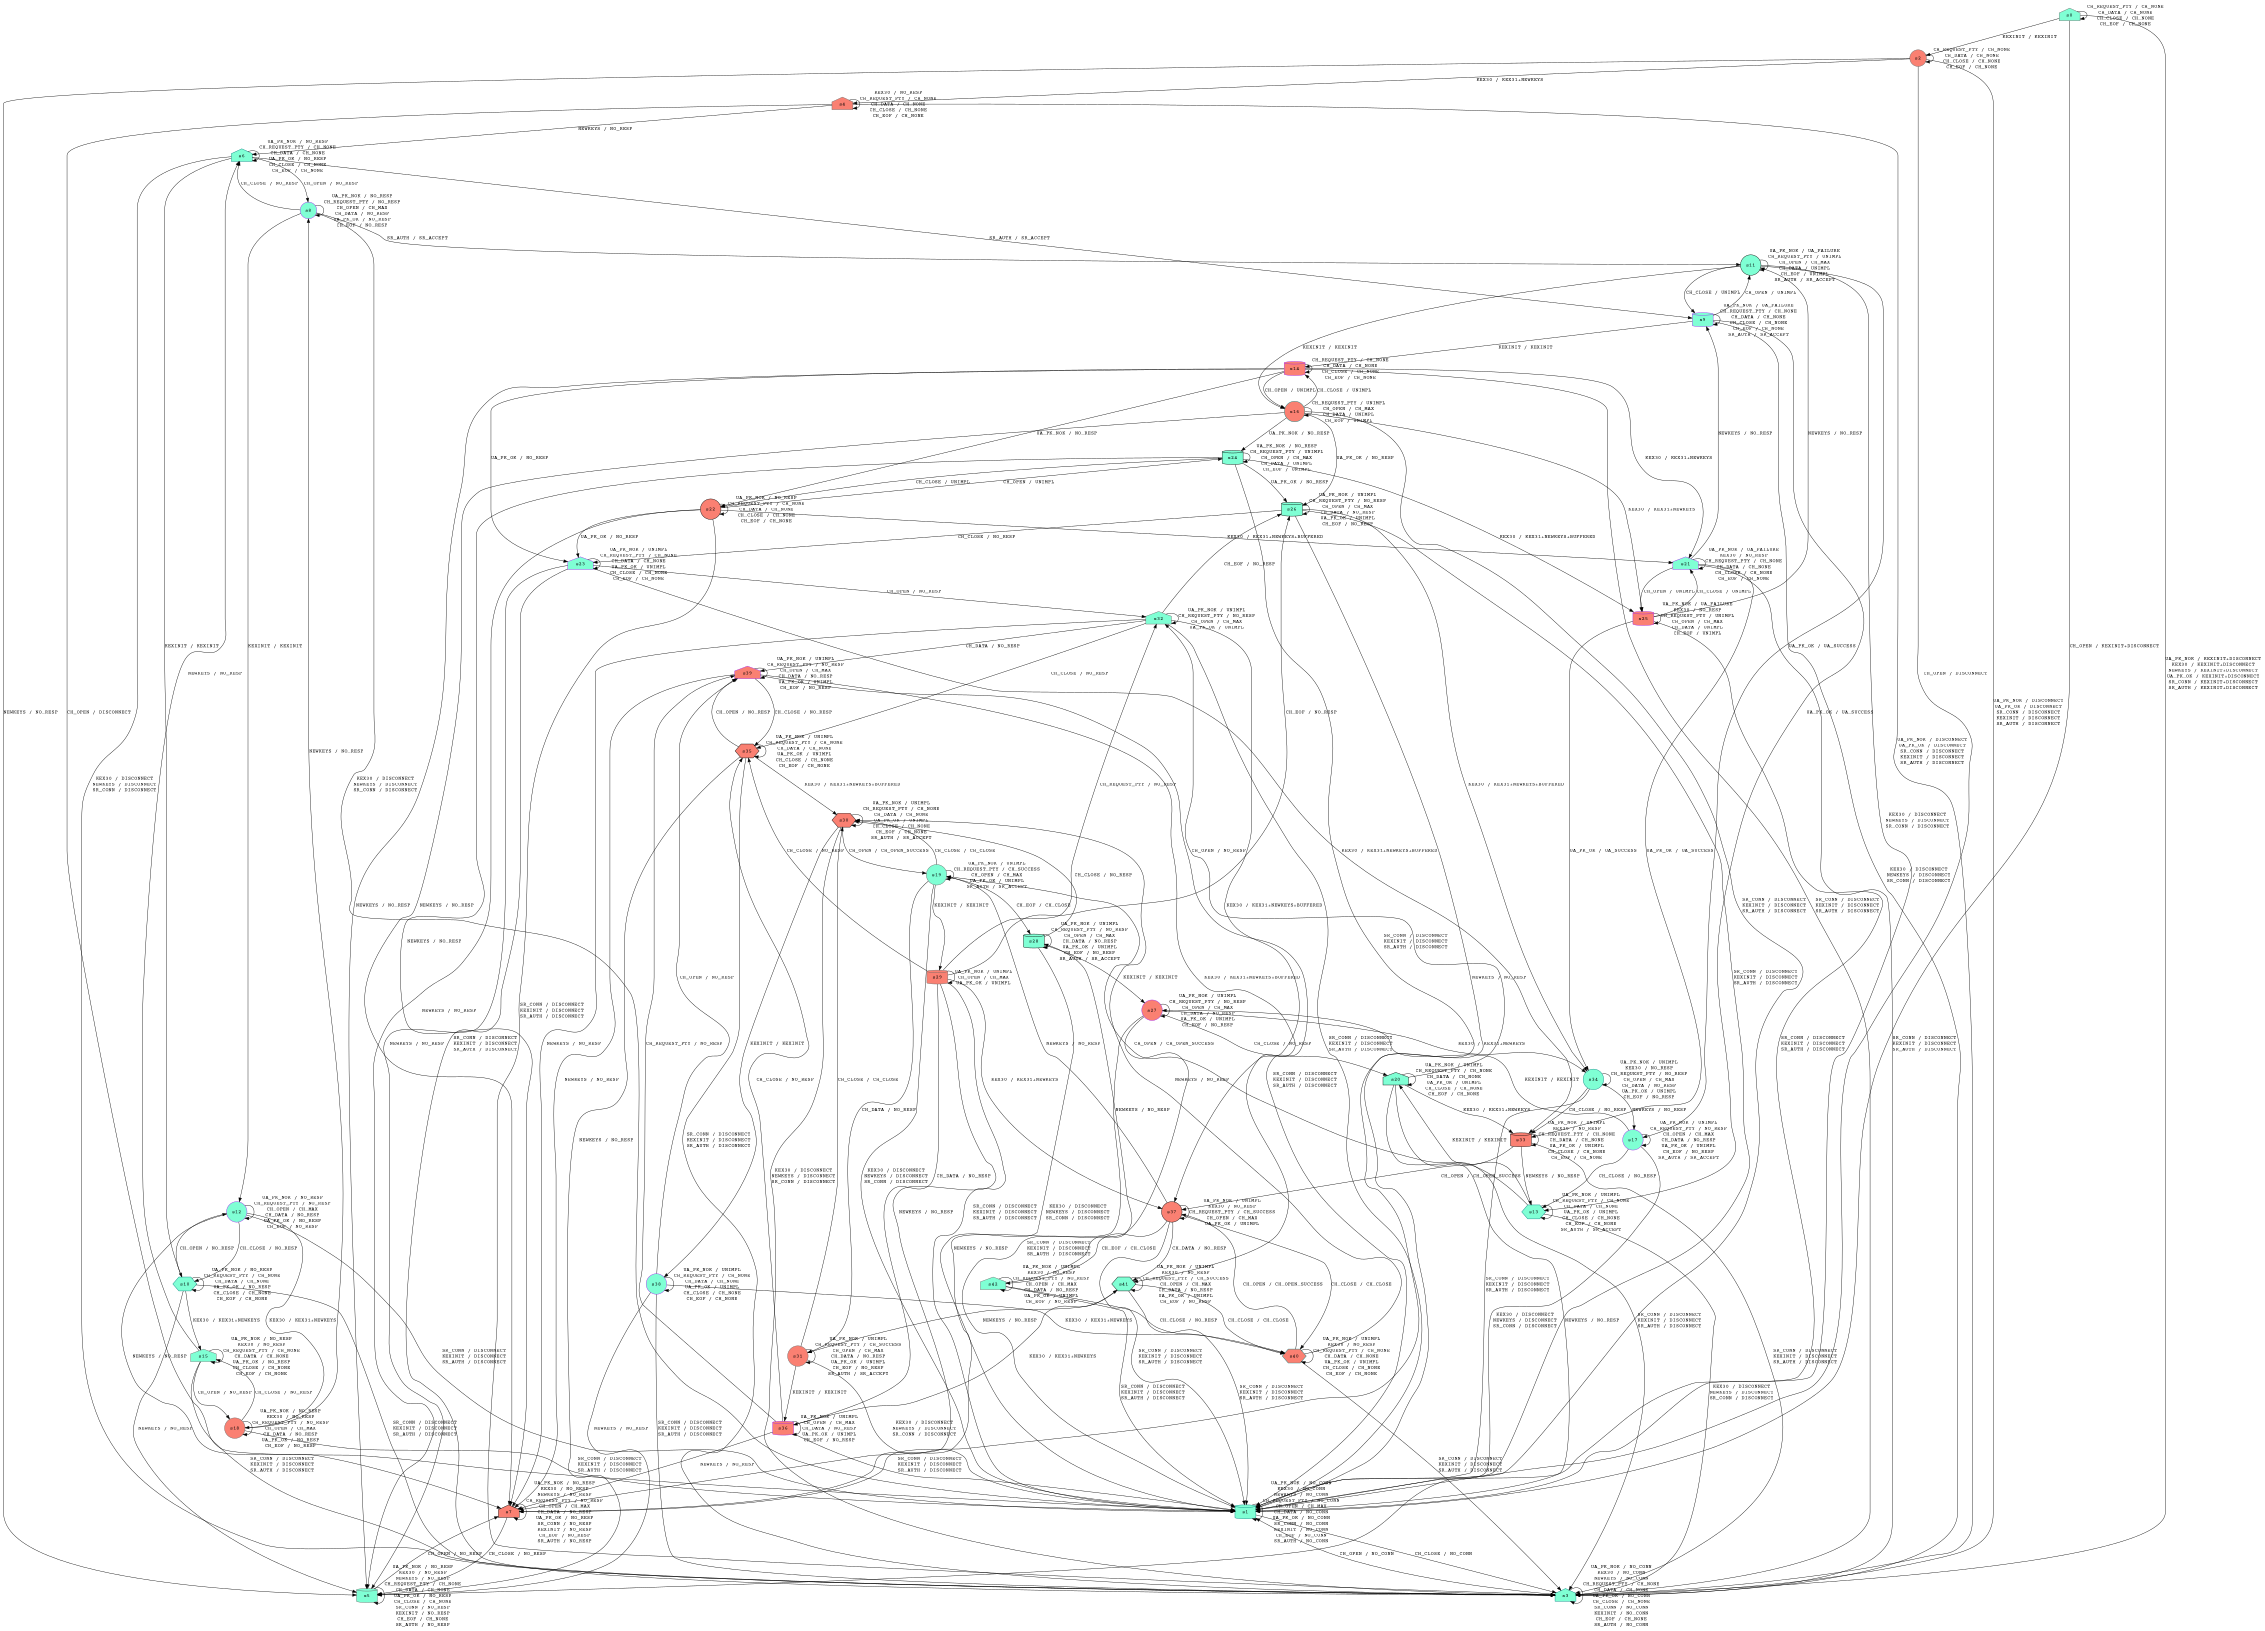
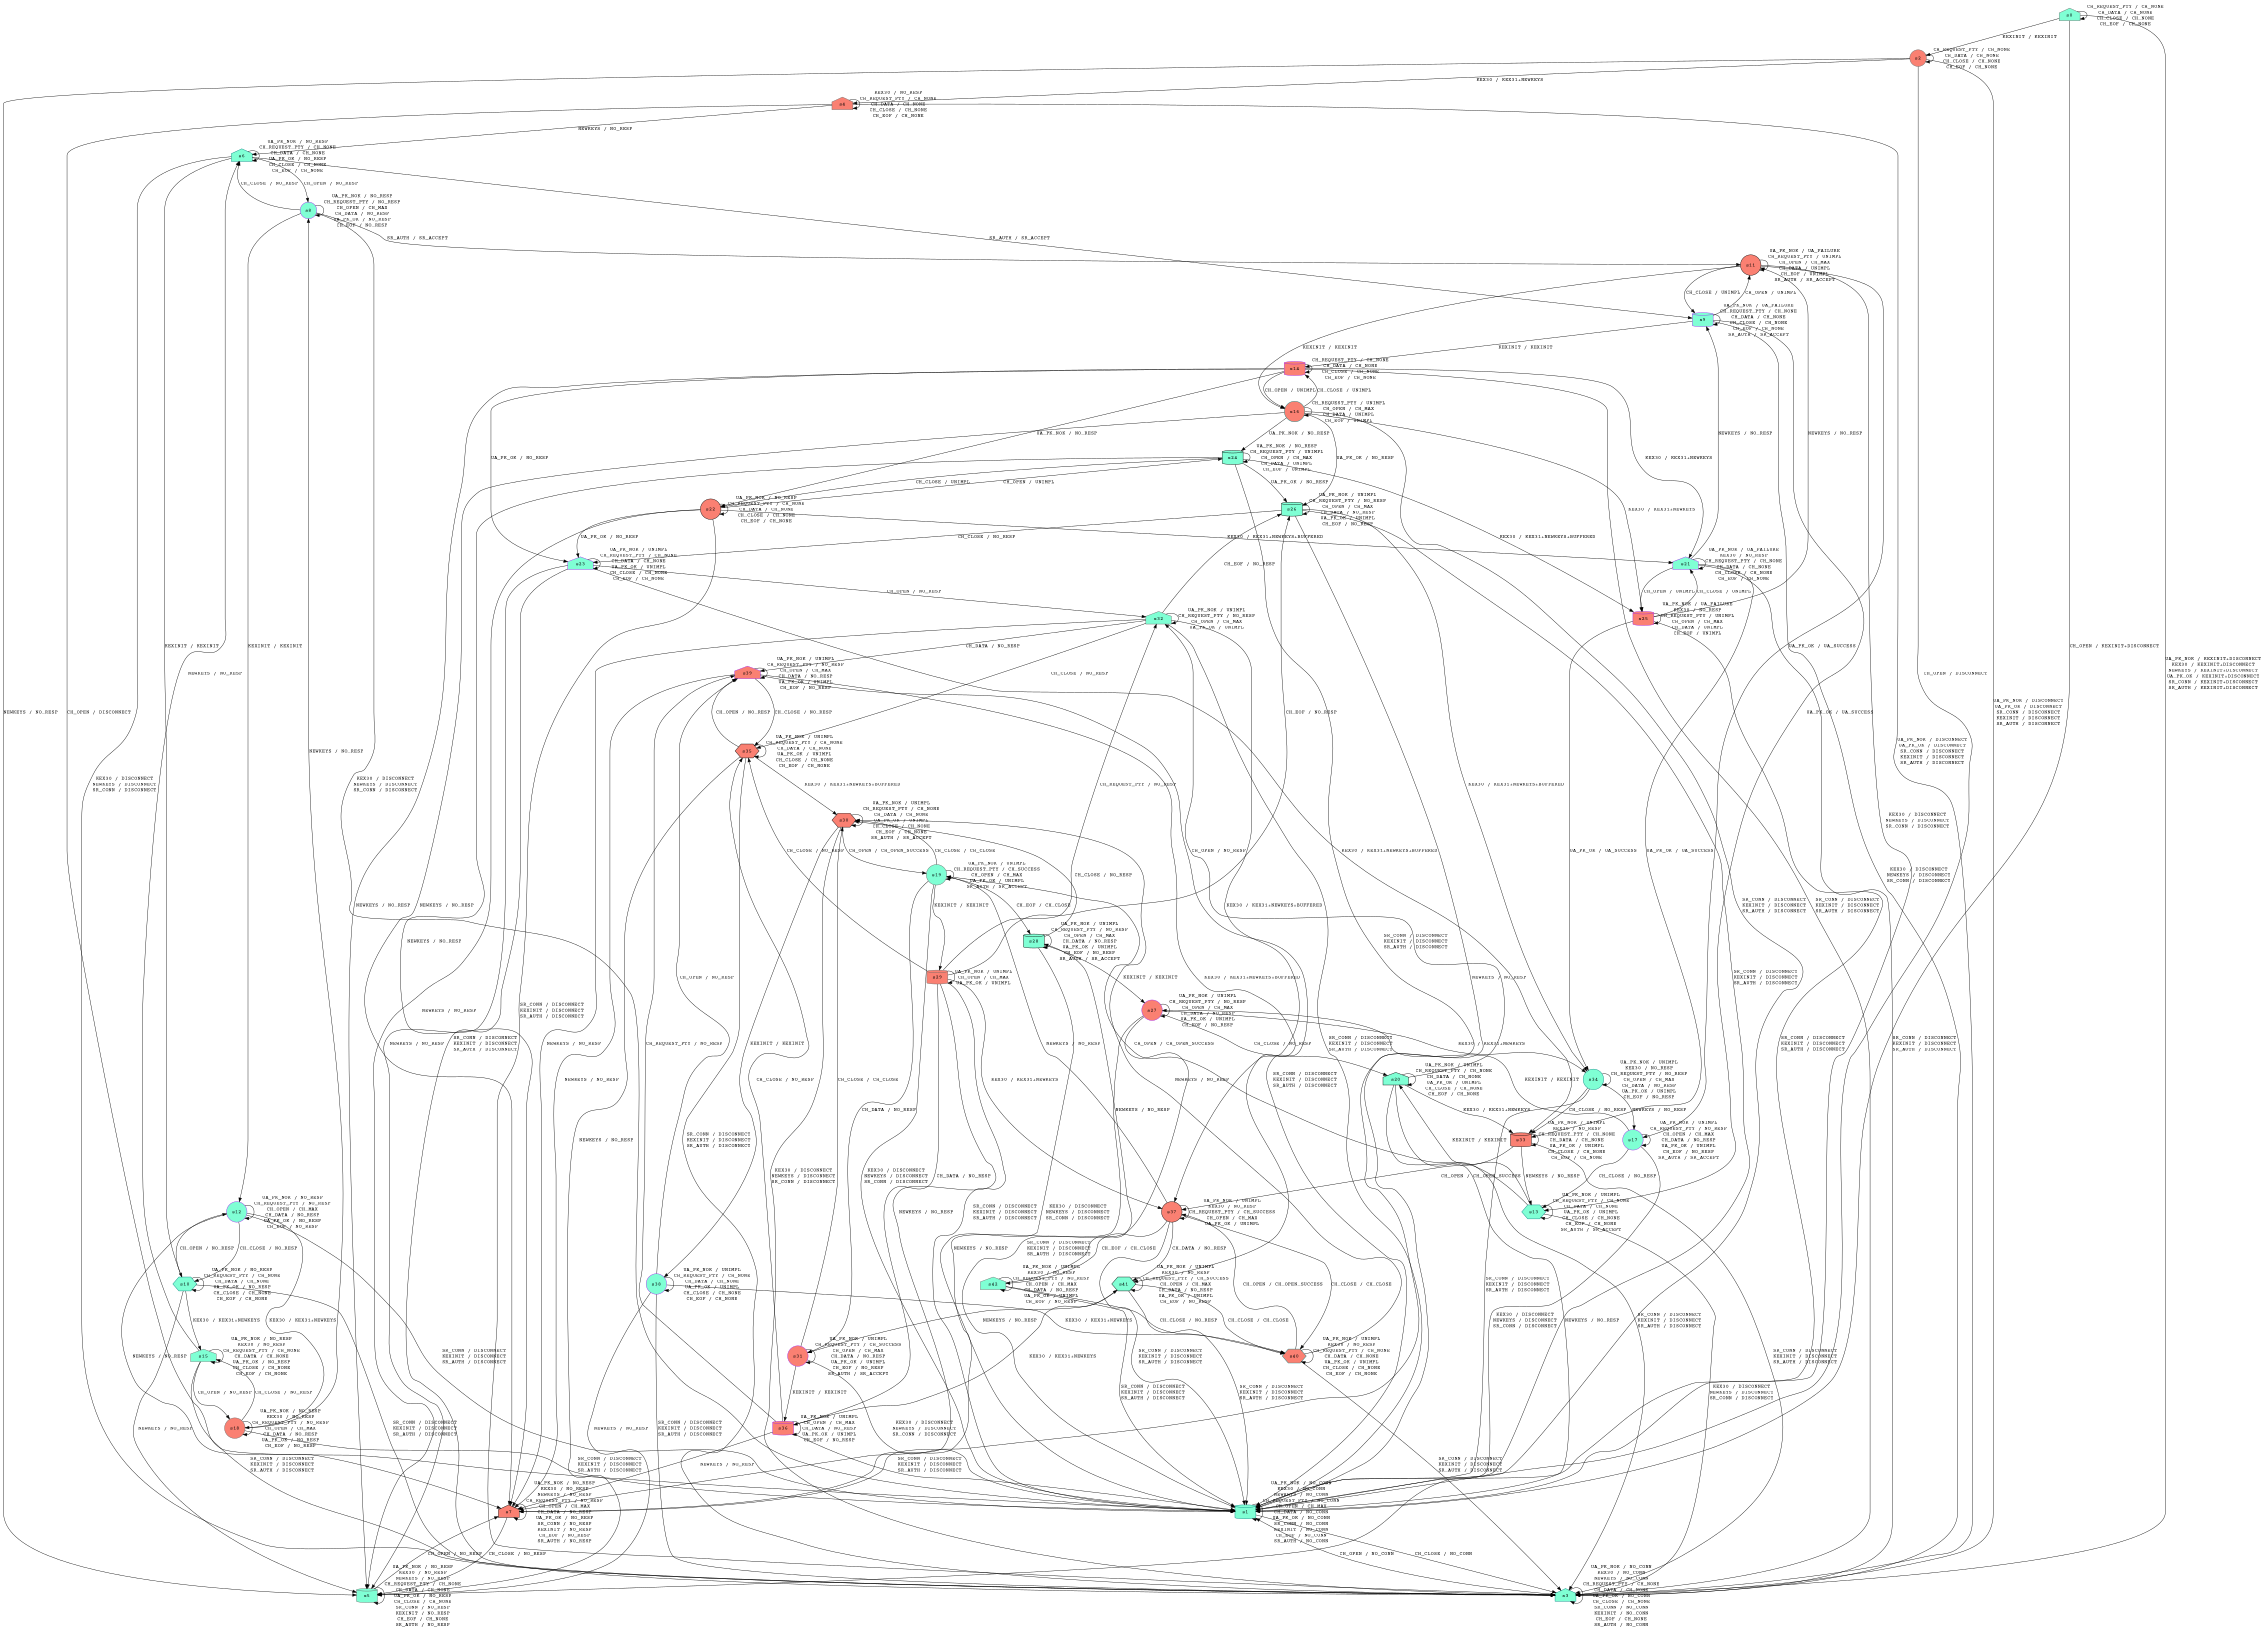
(1751, 265) -> (1751, 265)
(798, 1356) -> (798, 1356)
